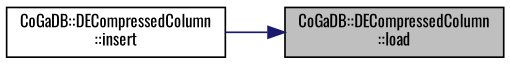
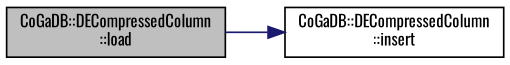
(247, 32) -> (247, 32)
